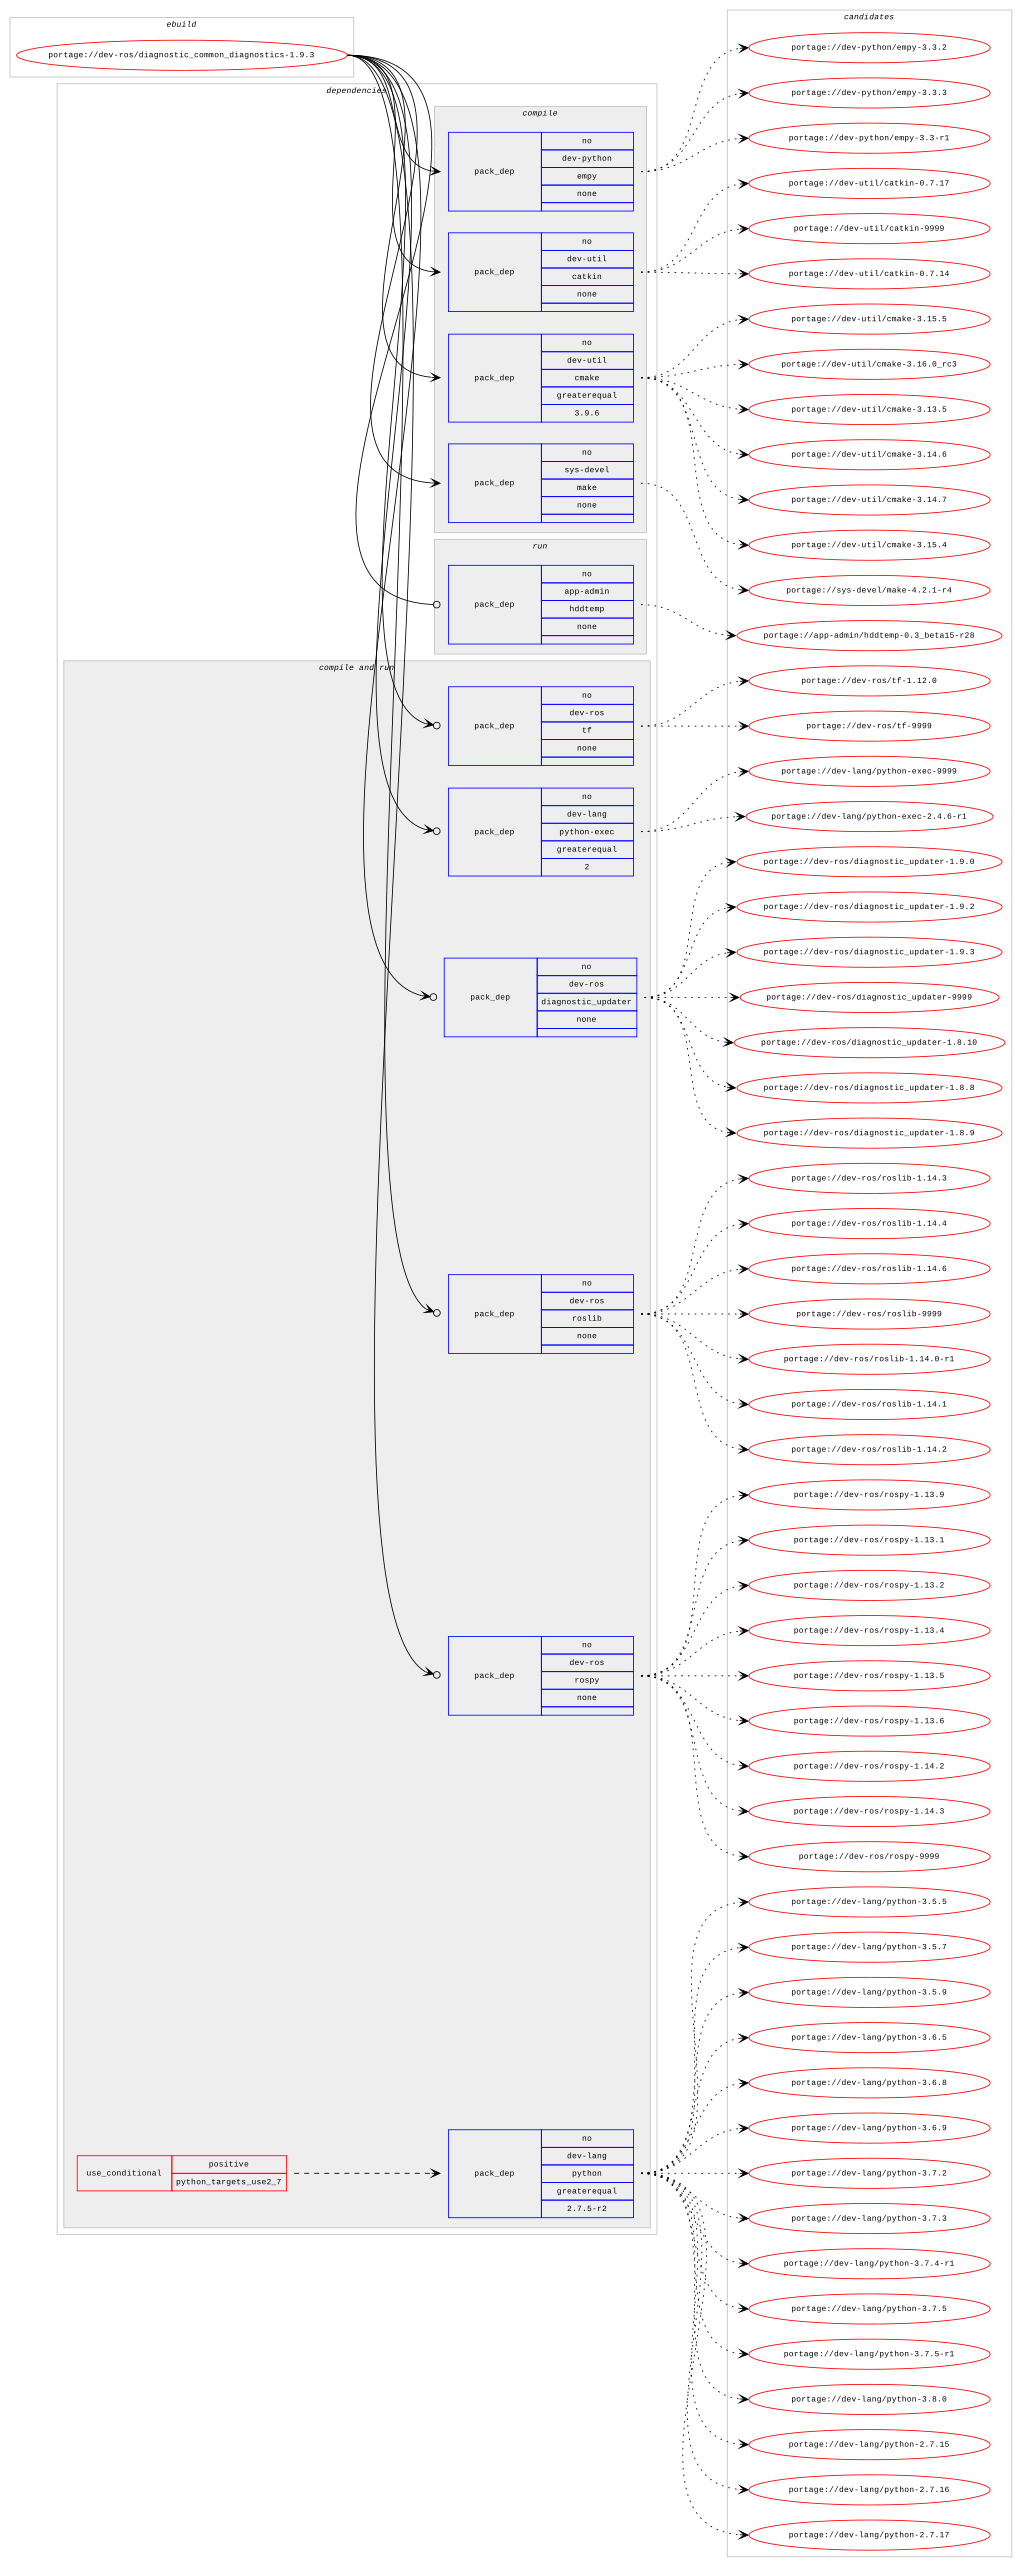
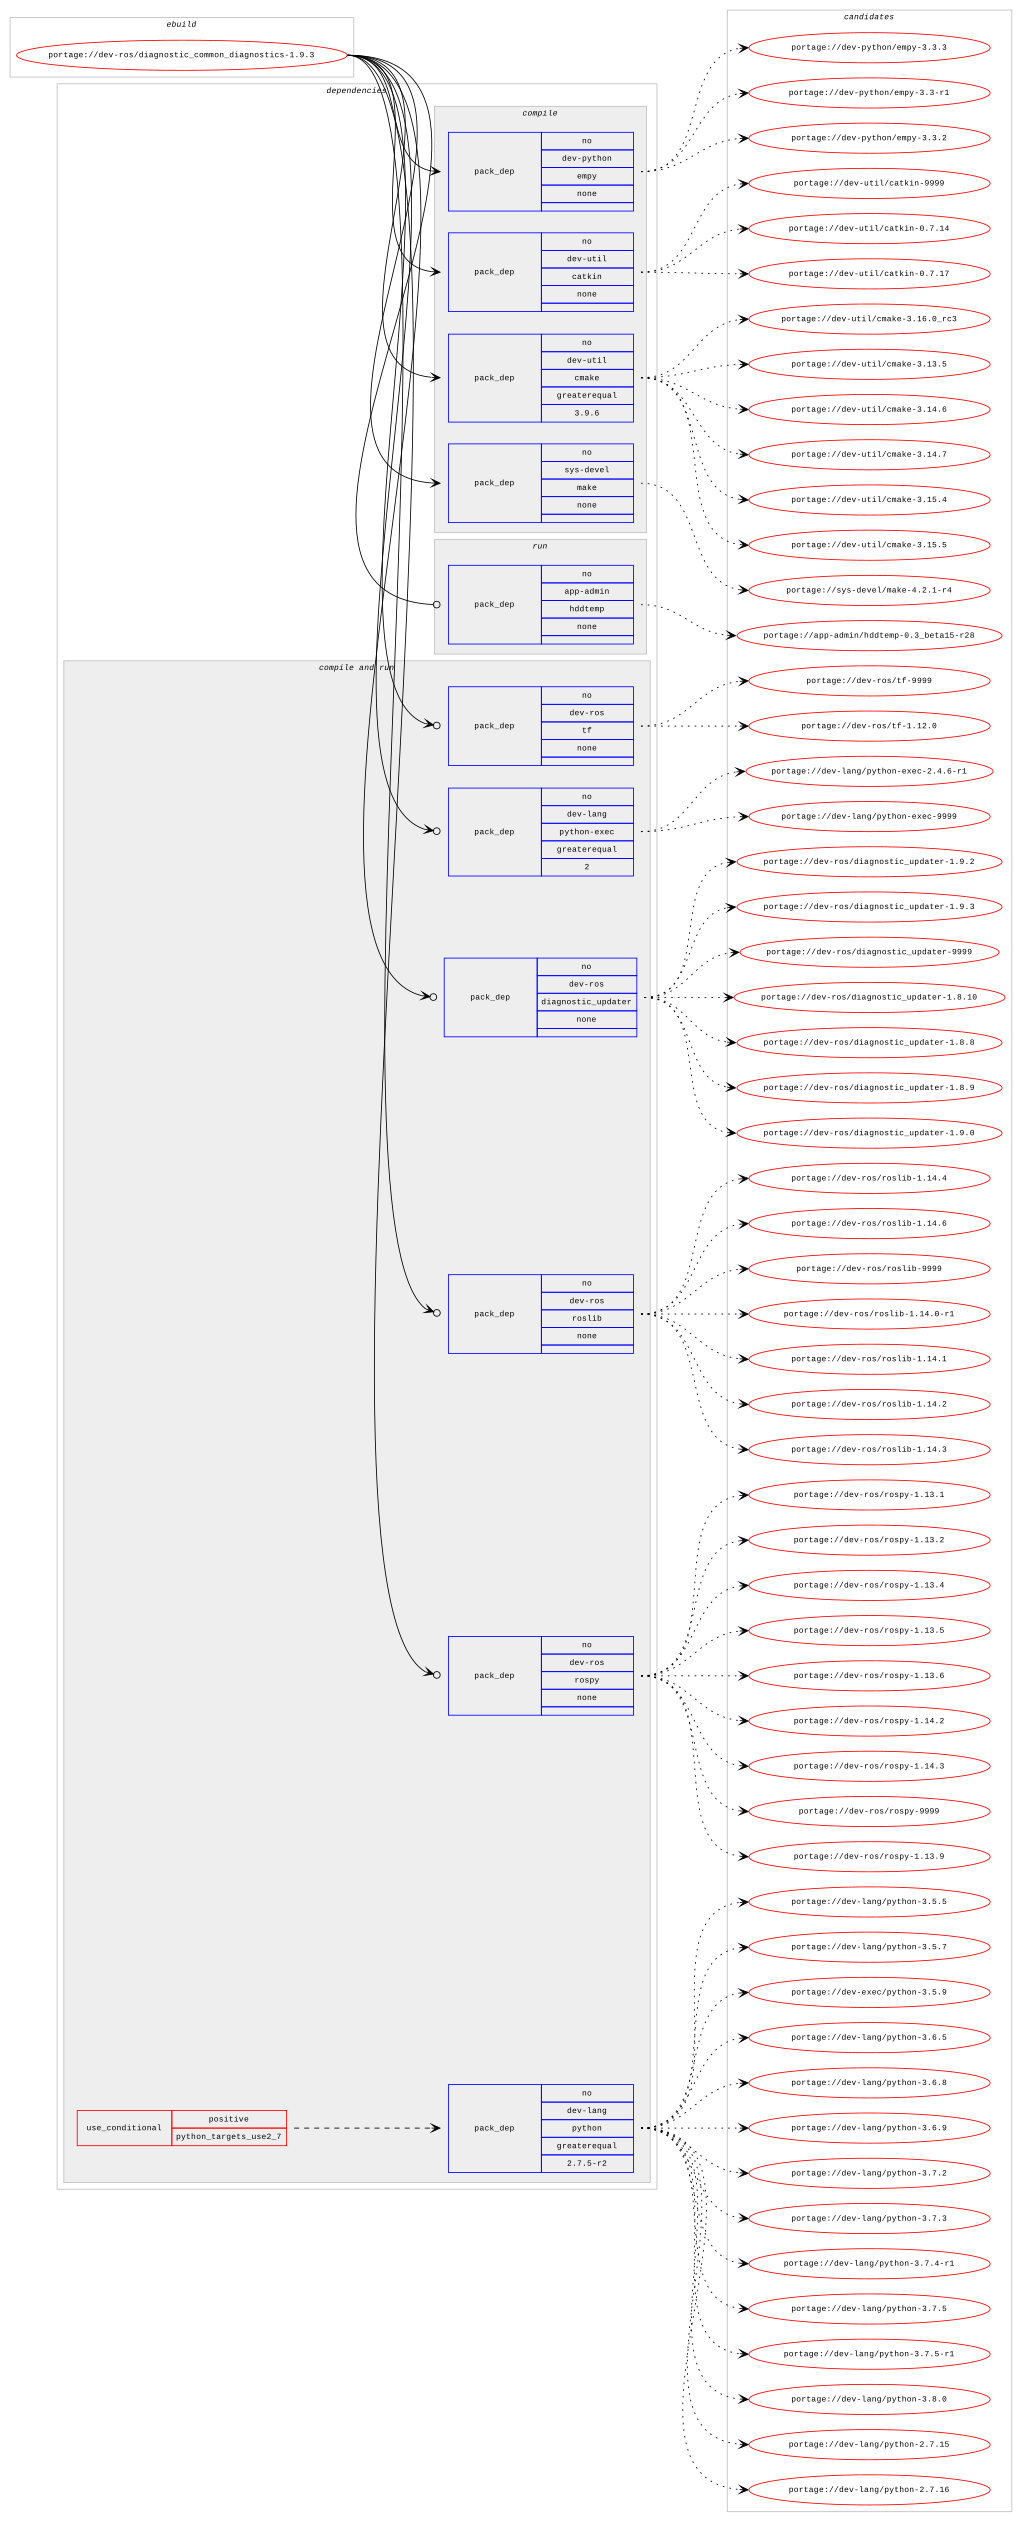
(870, 1992) -> (870, 1992)
(870, 2535) -> none
